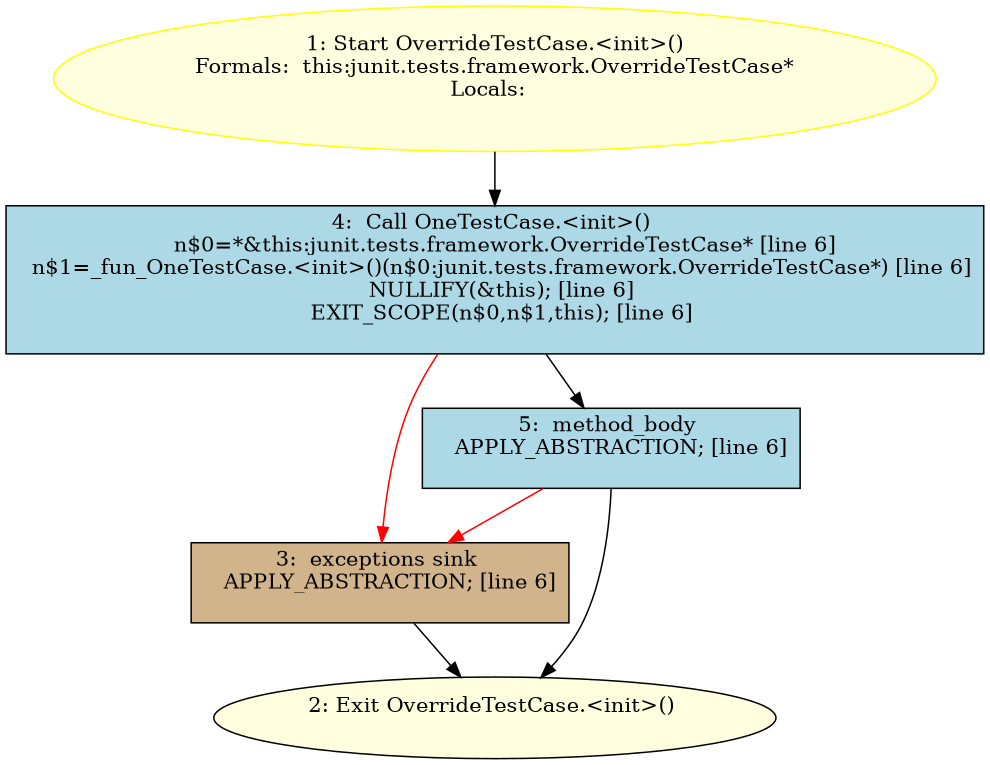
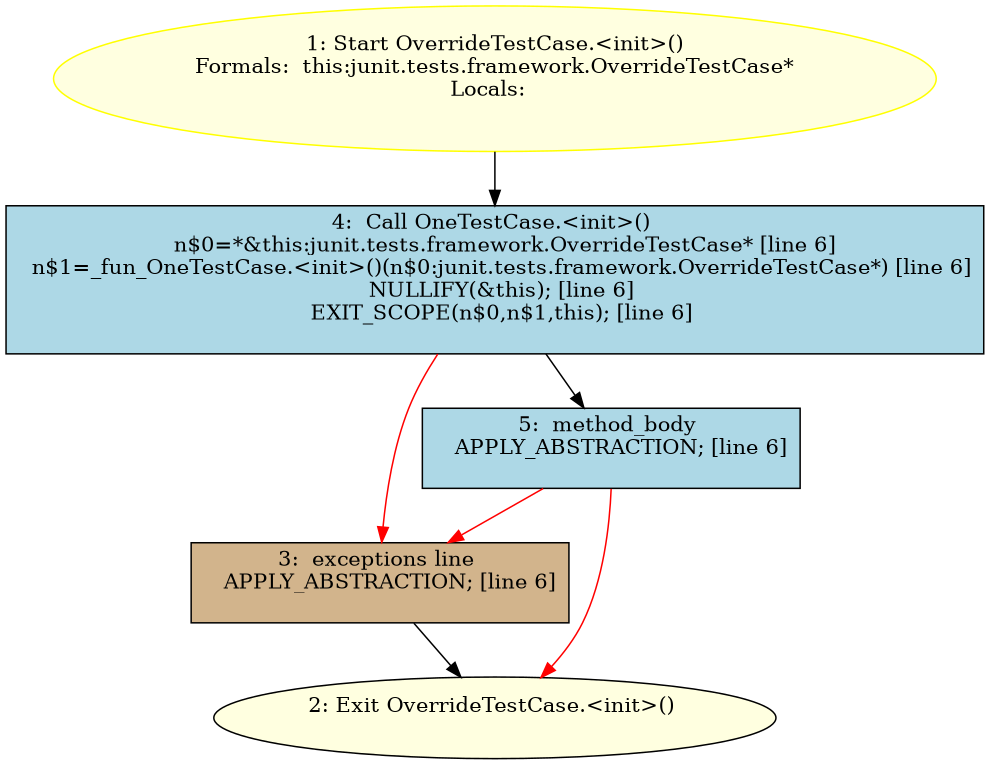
(380, 583) -> (380, 583)
(597, 583) -> (597, 583)
